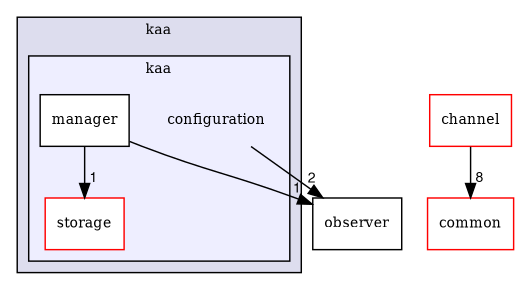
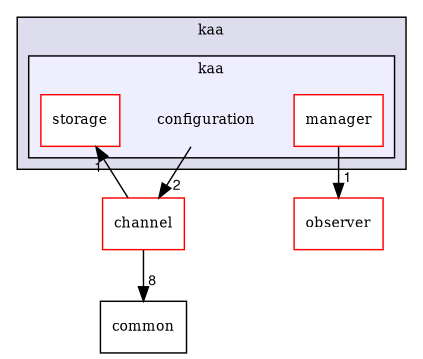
(85, 121) -> (339, 121)
(85, 165) -> (116, 178)
(281, 168) -> (179, 166)
(357, 224) -> (339, 224)
(471, 224) -> (143, 327)
